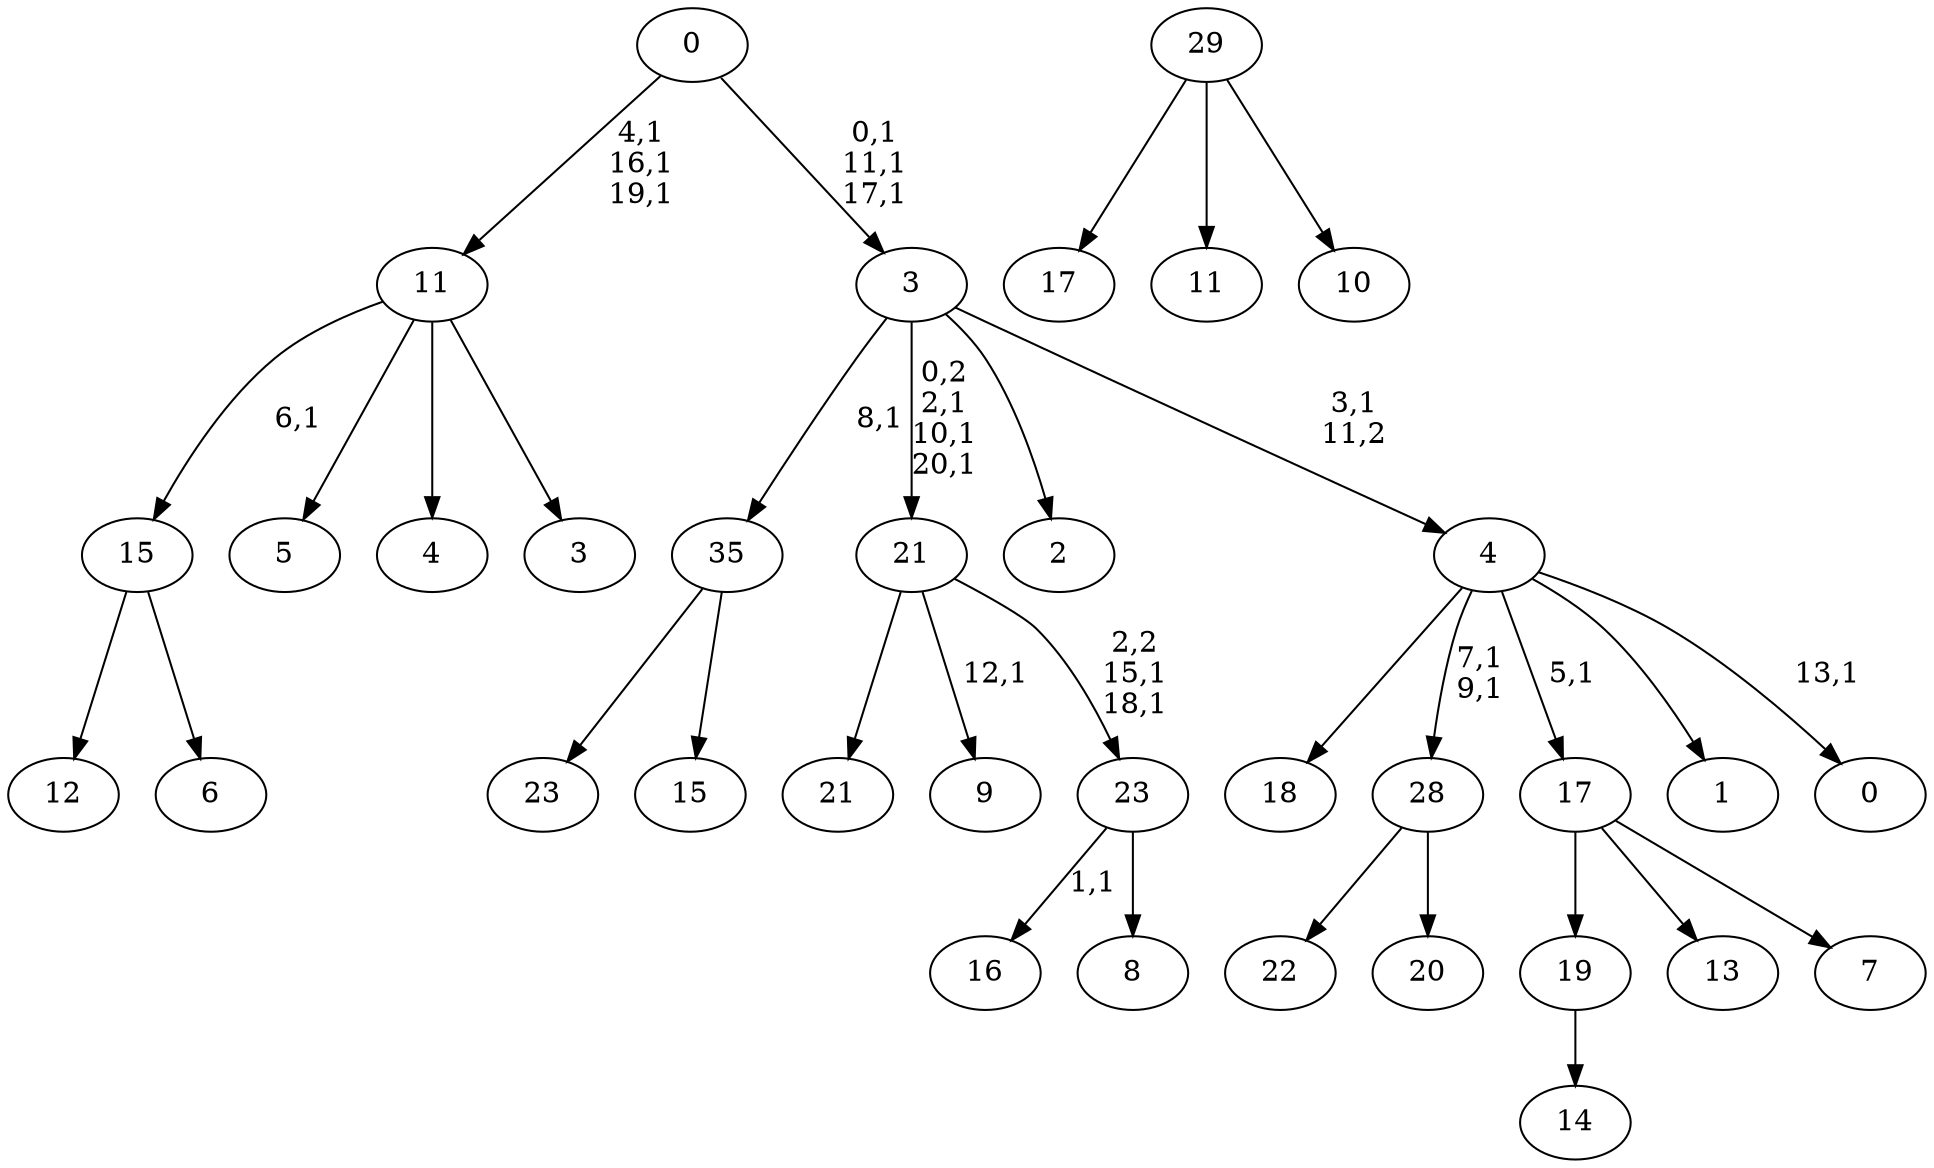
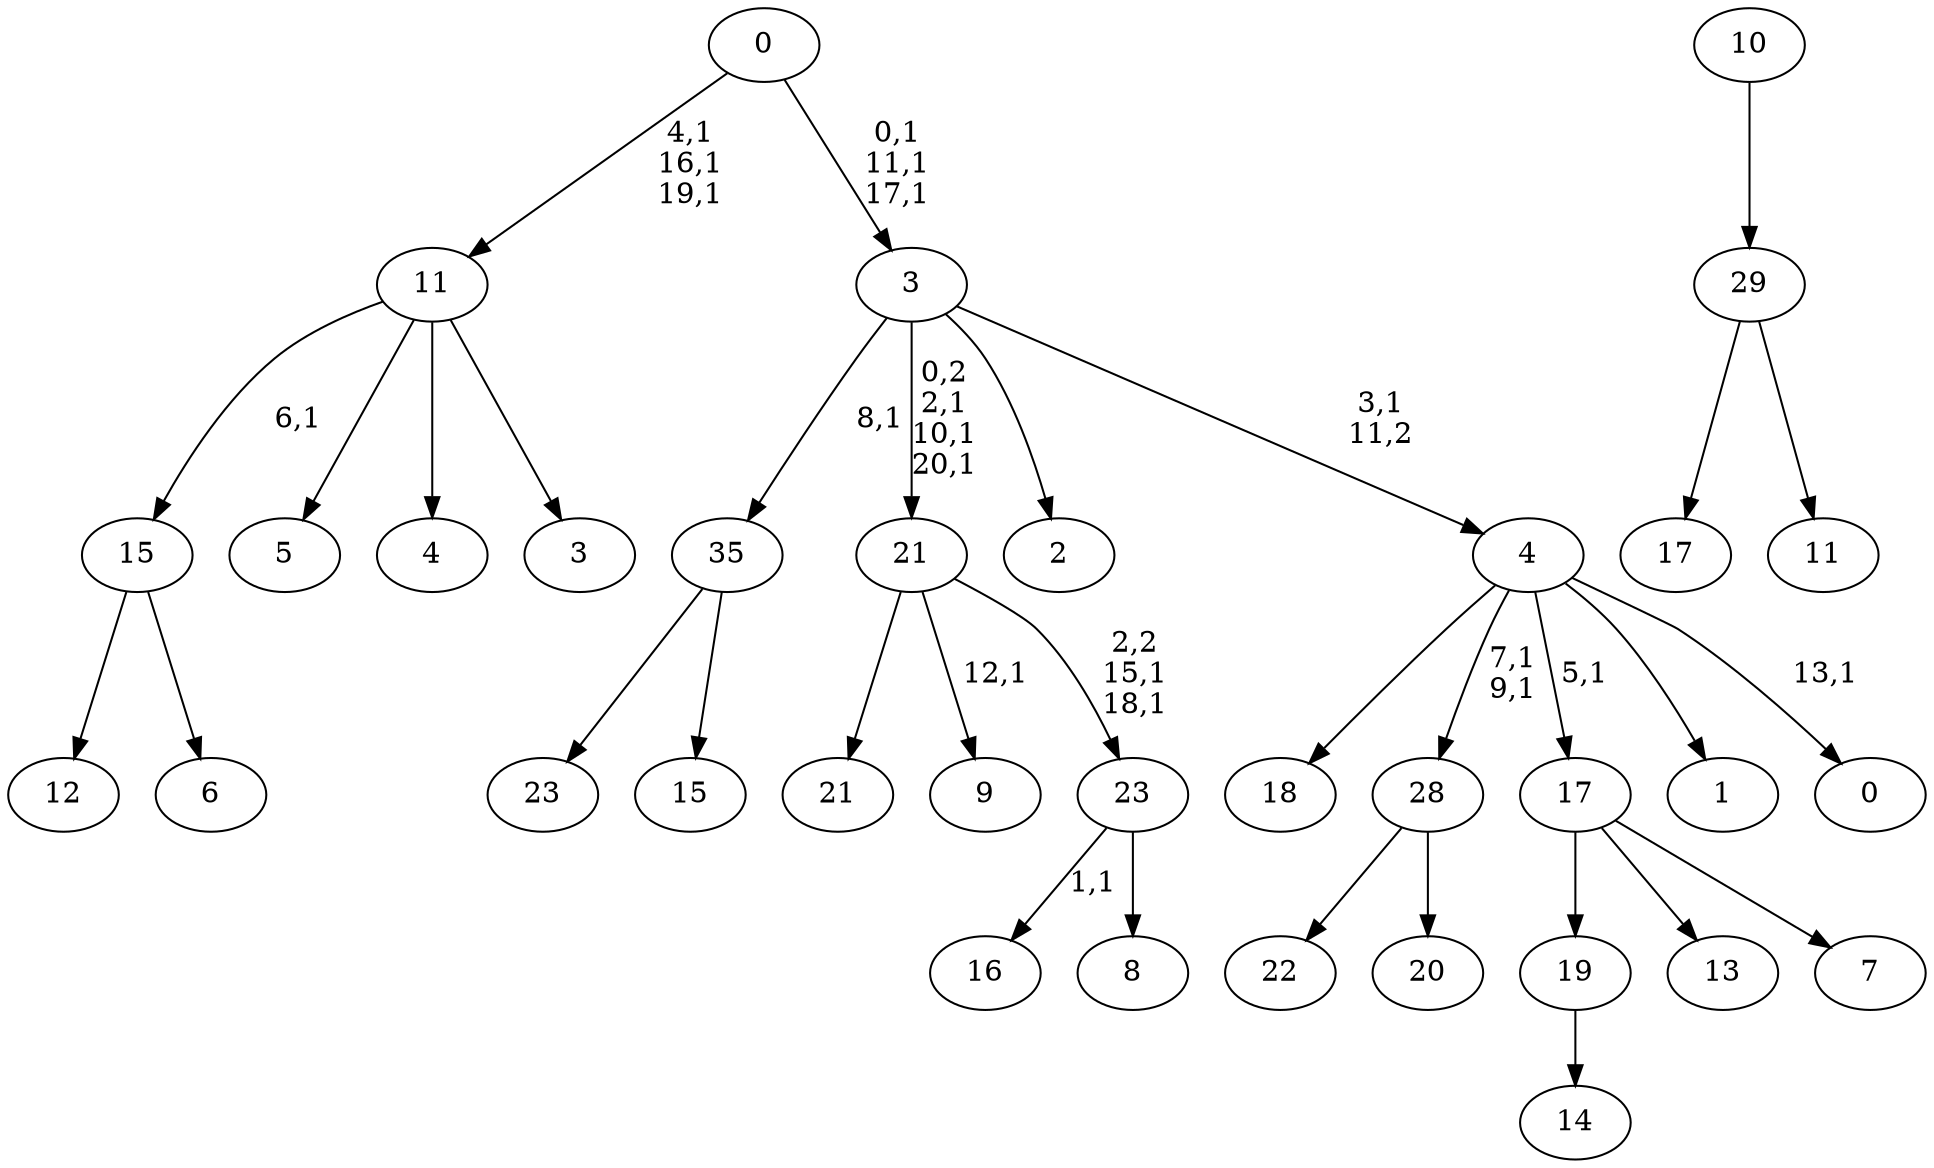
(1275, 156) -> (1750, 155)
